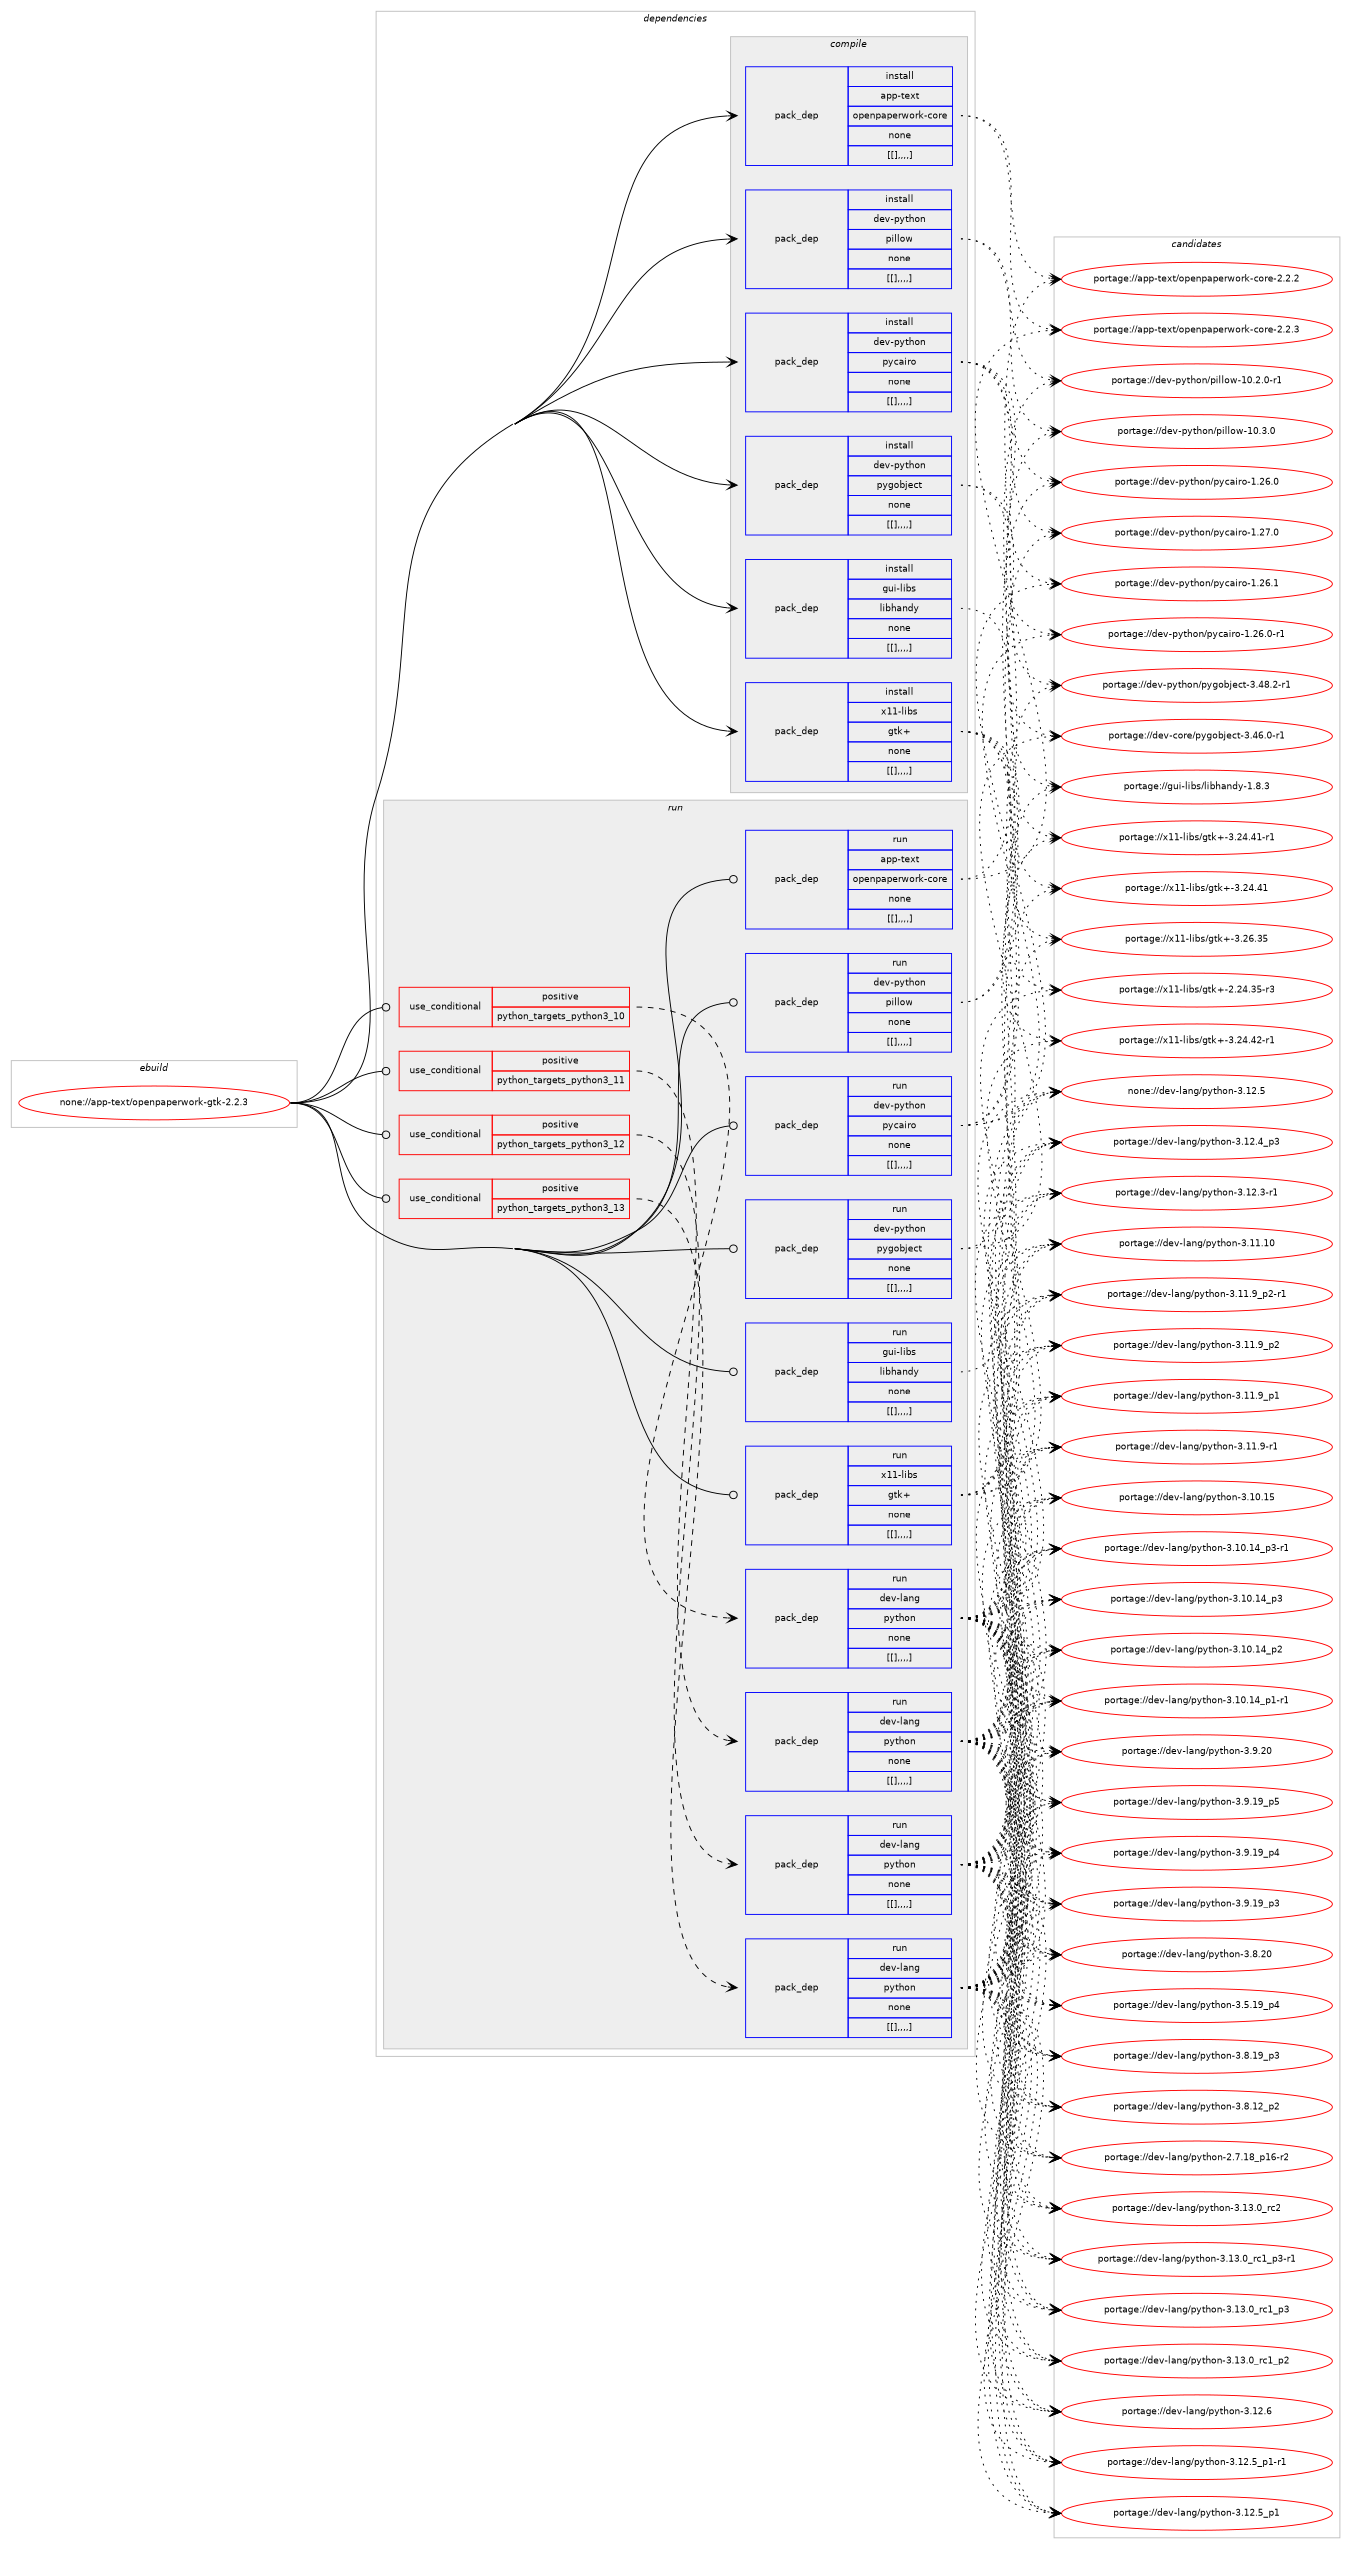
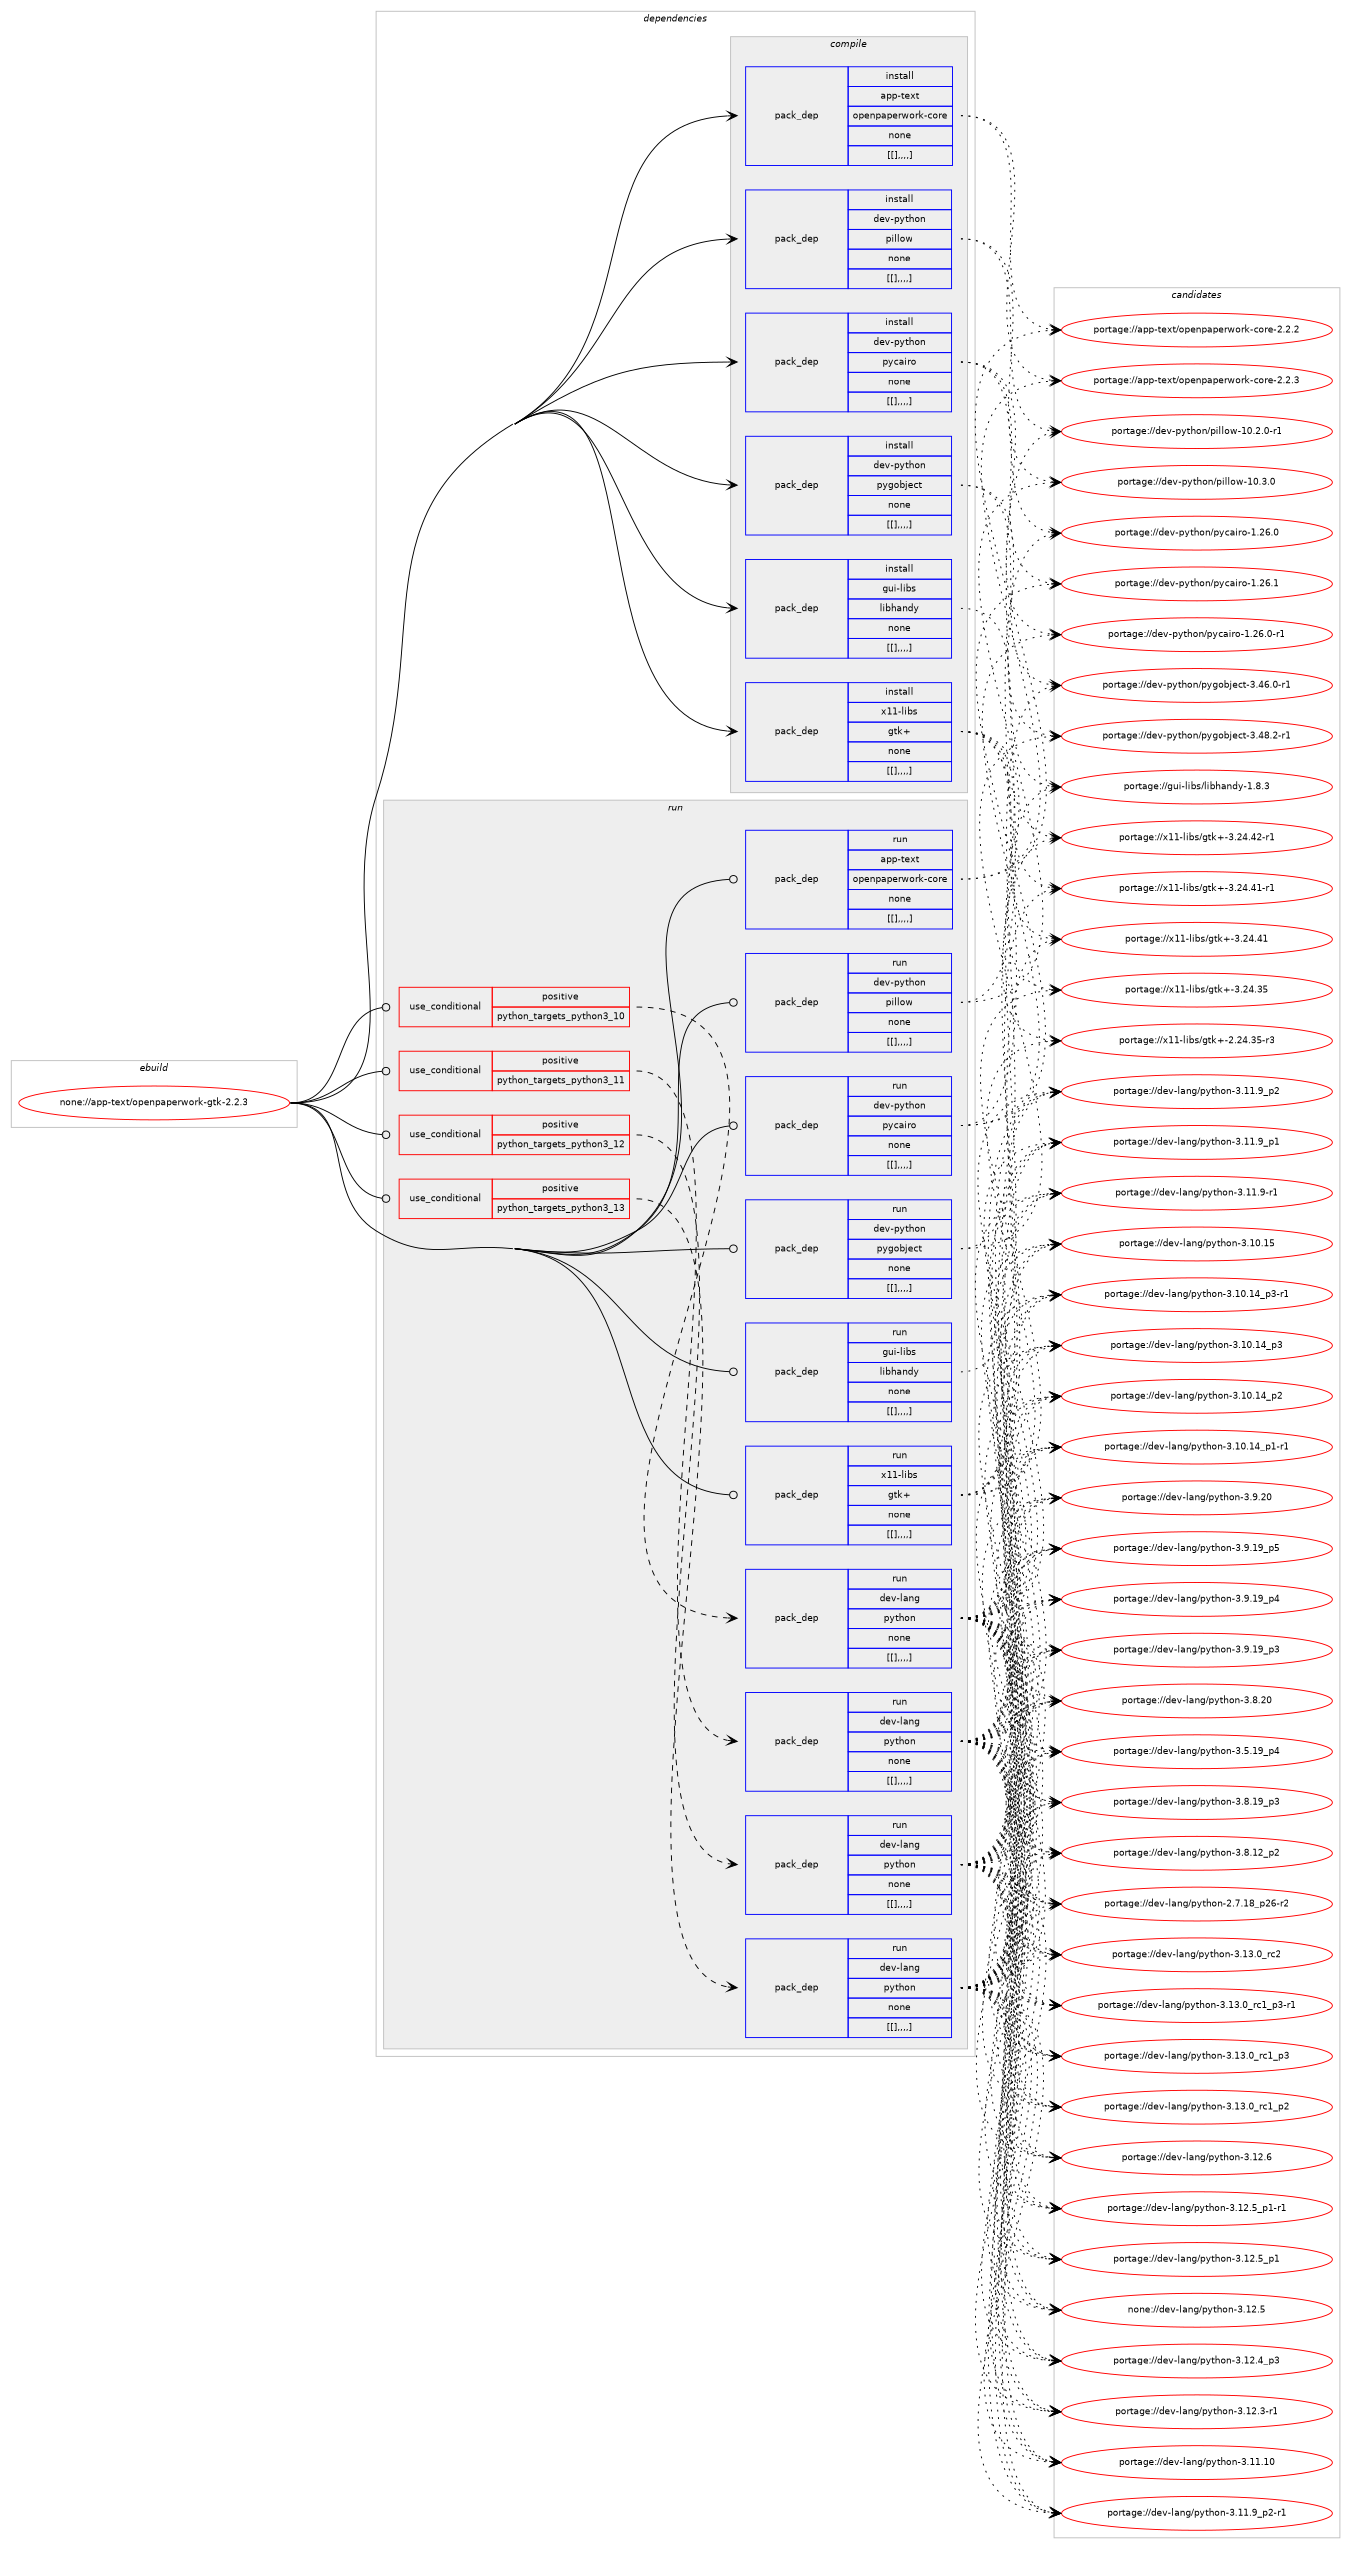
(1197, 533) -> none
(1197, 736) -> (1197, 685)
(1197, 939) -> (1197, 990)
(1197, 2158) -> (1197, 1904)
